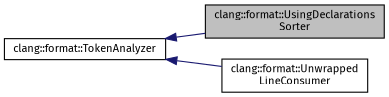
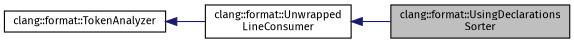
(191, 35) -> (376, 22)
